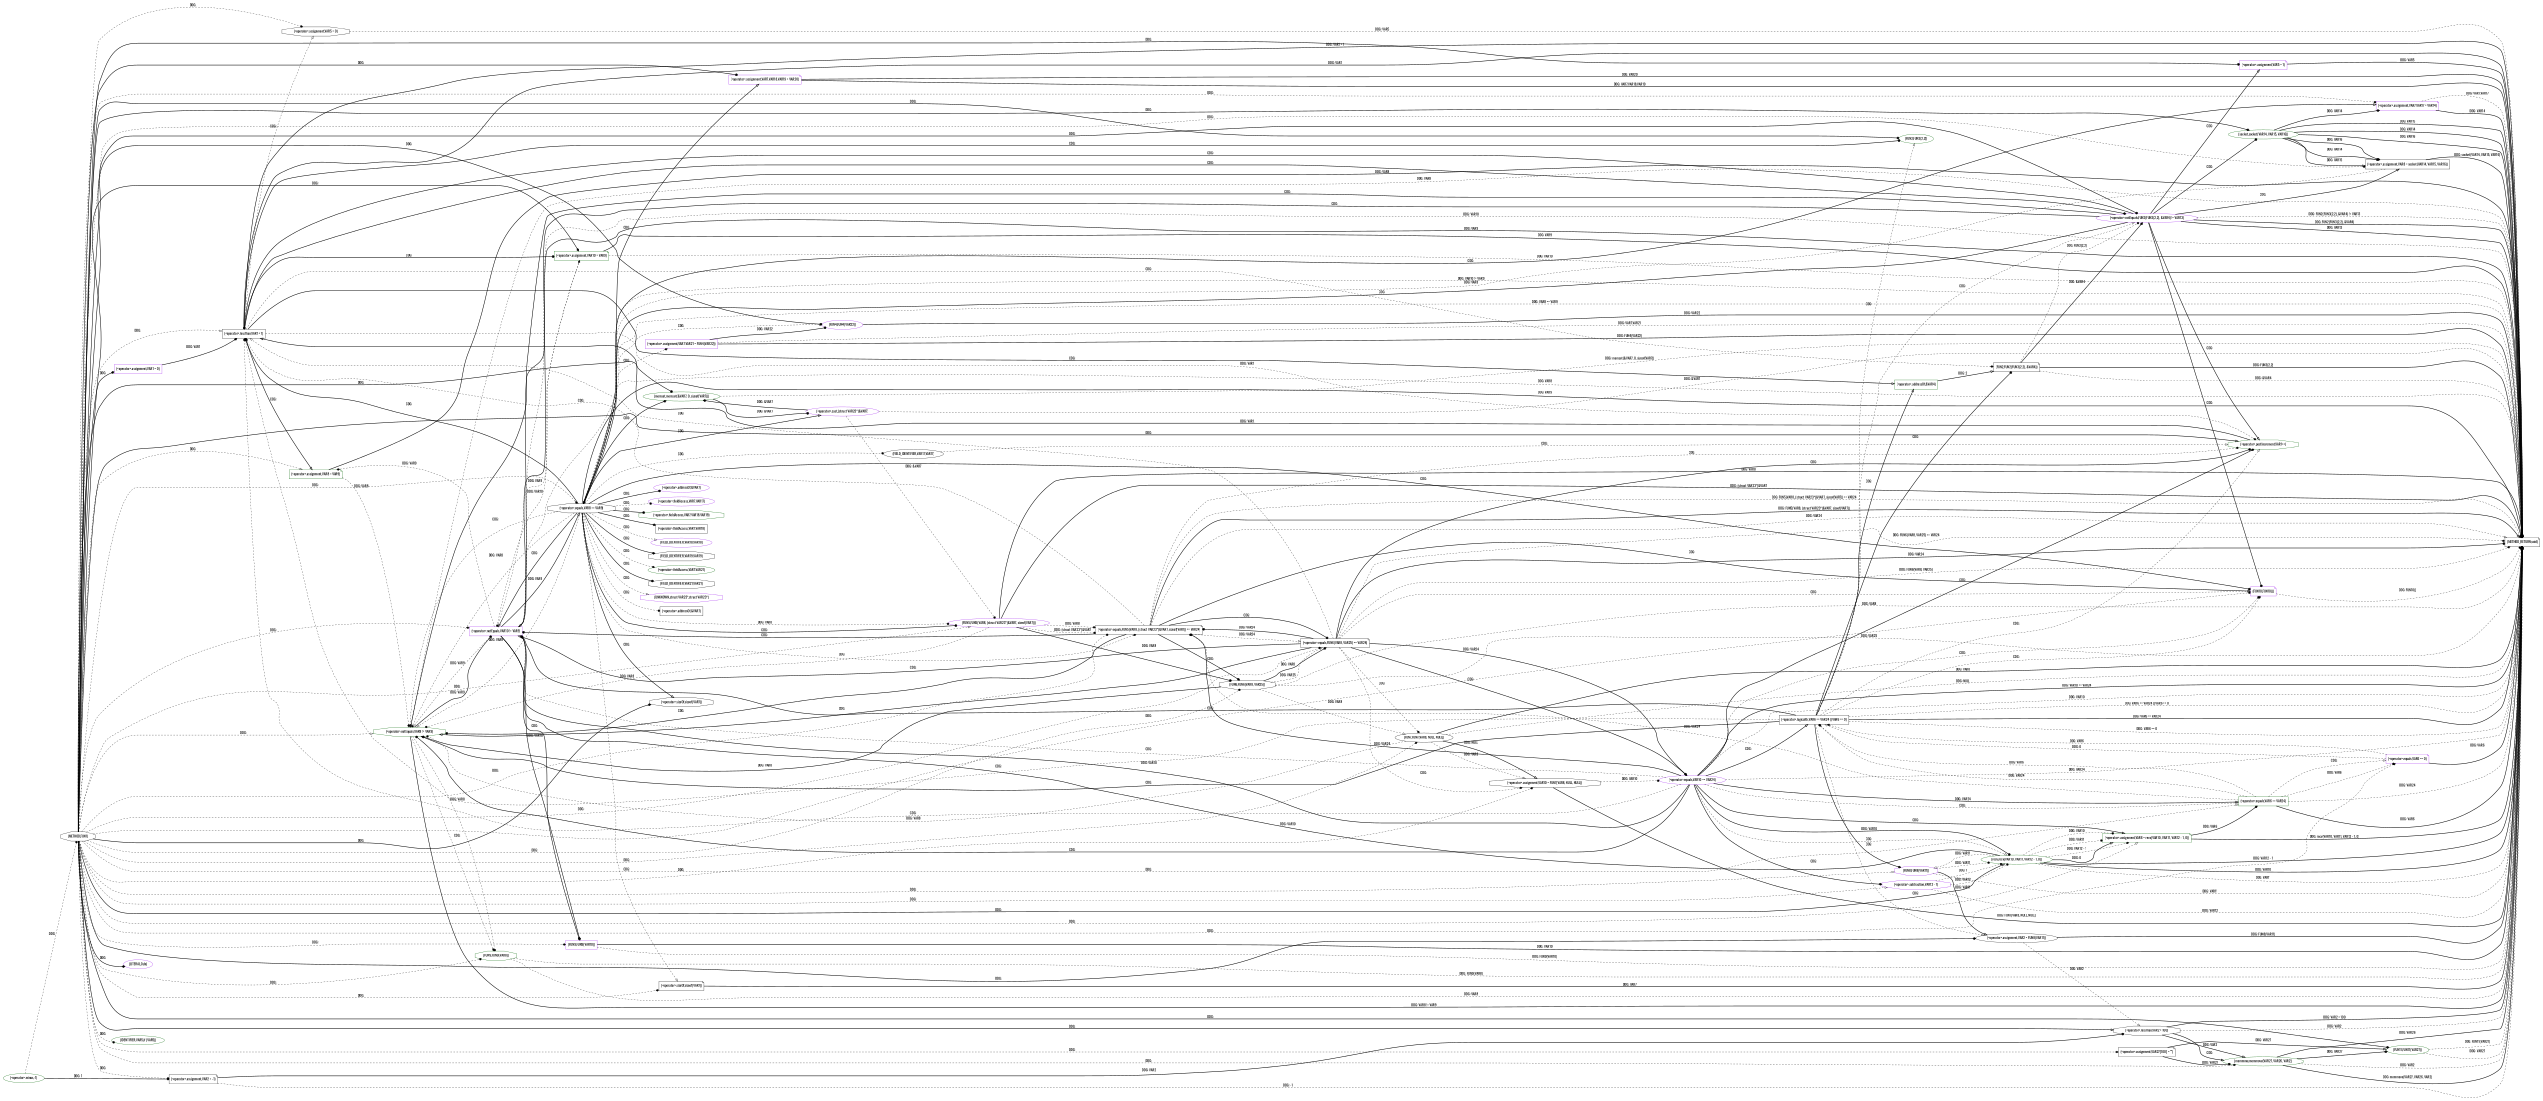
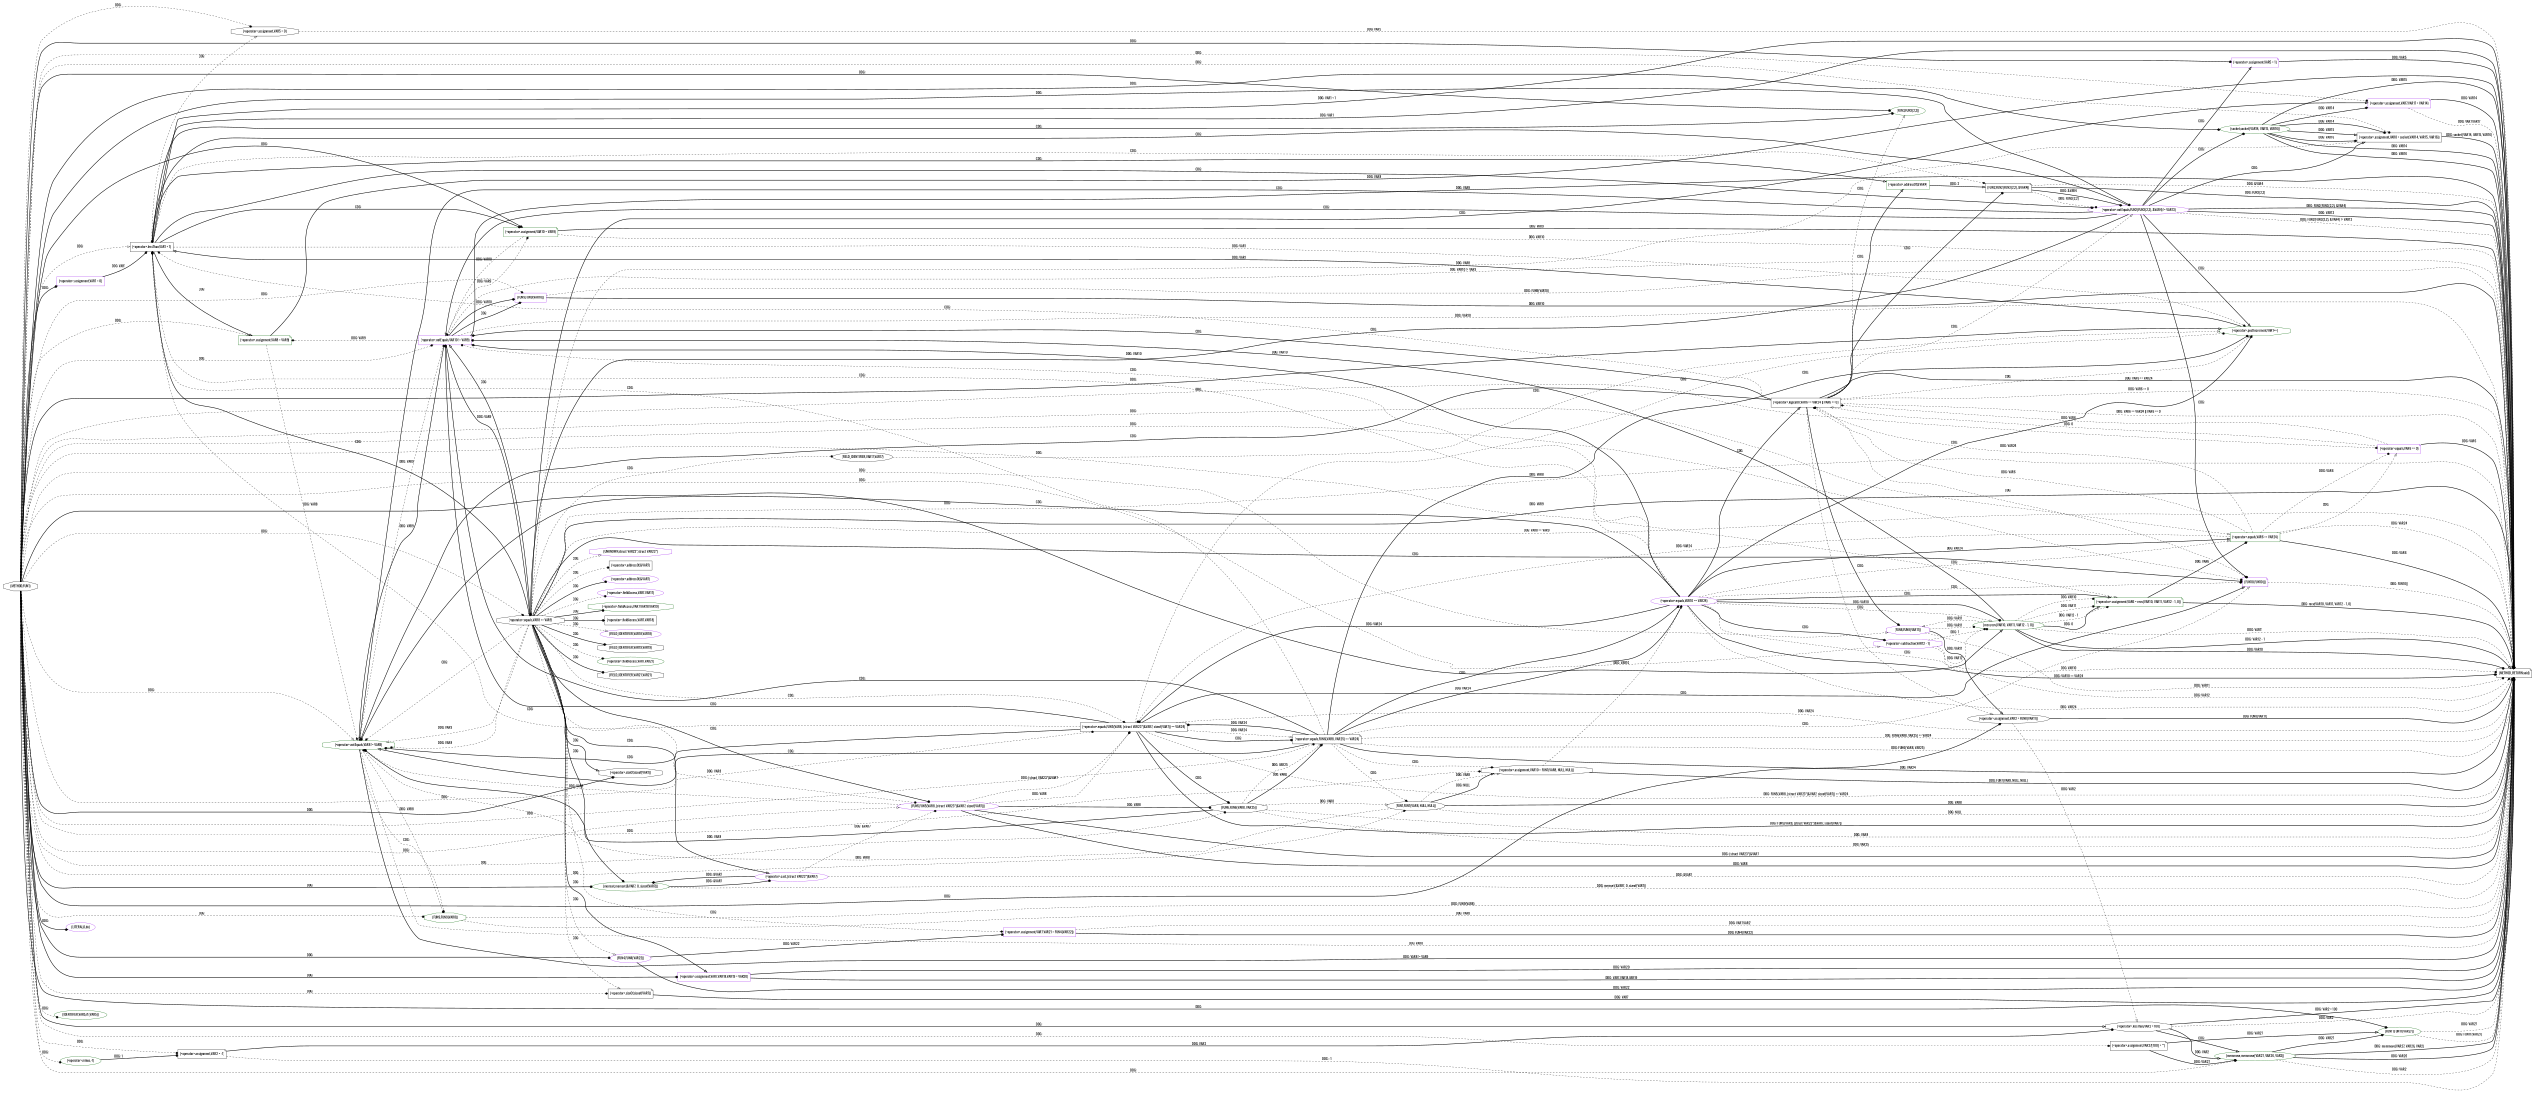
(767, 334) -> (826, 946)
(51, 958) -> (26, 833)
